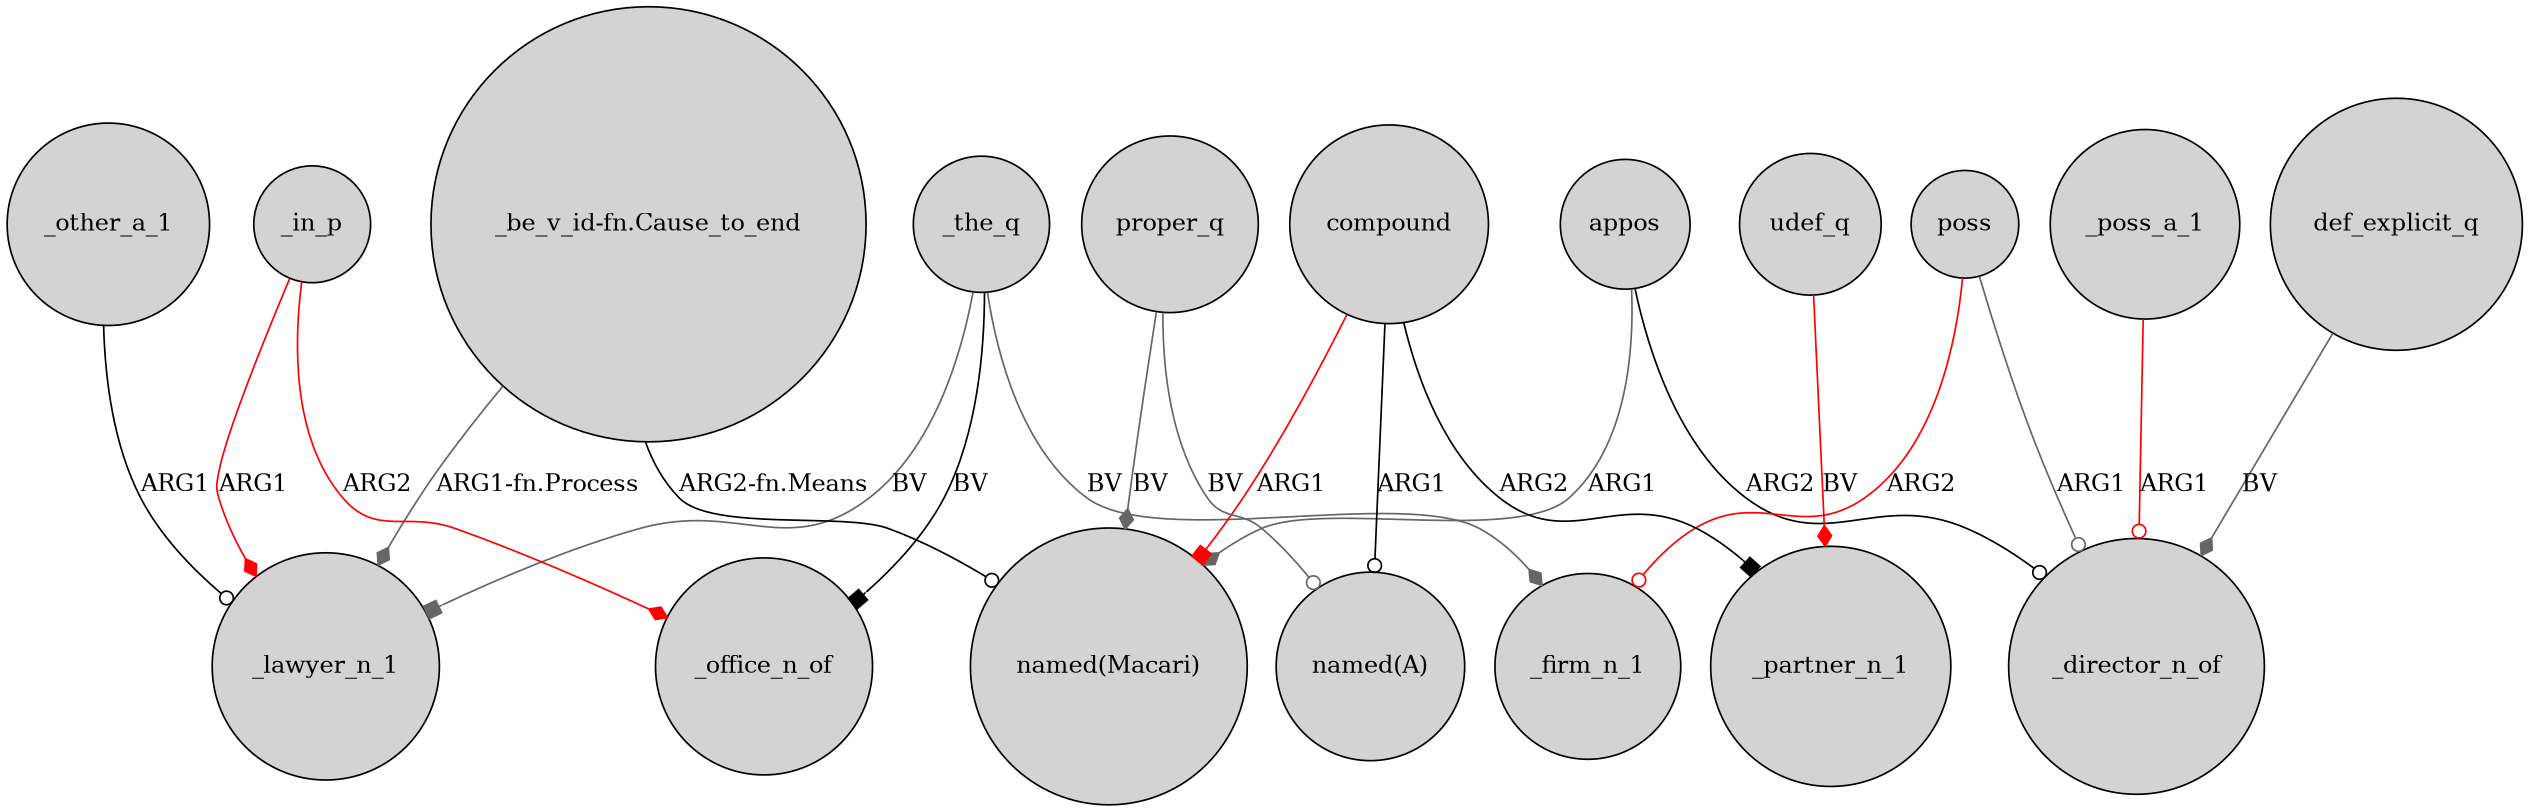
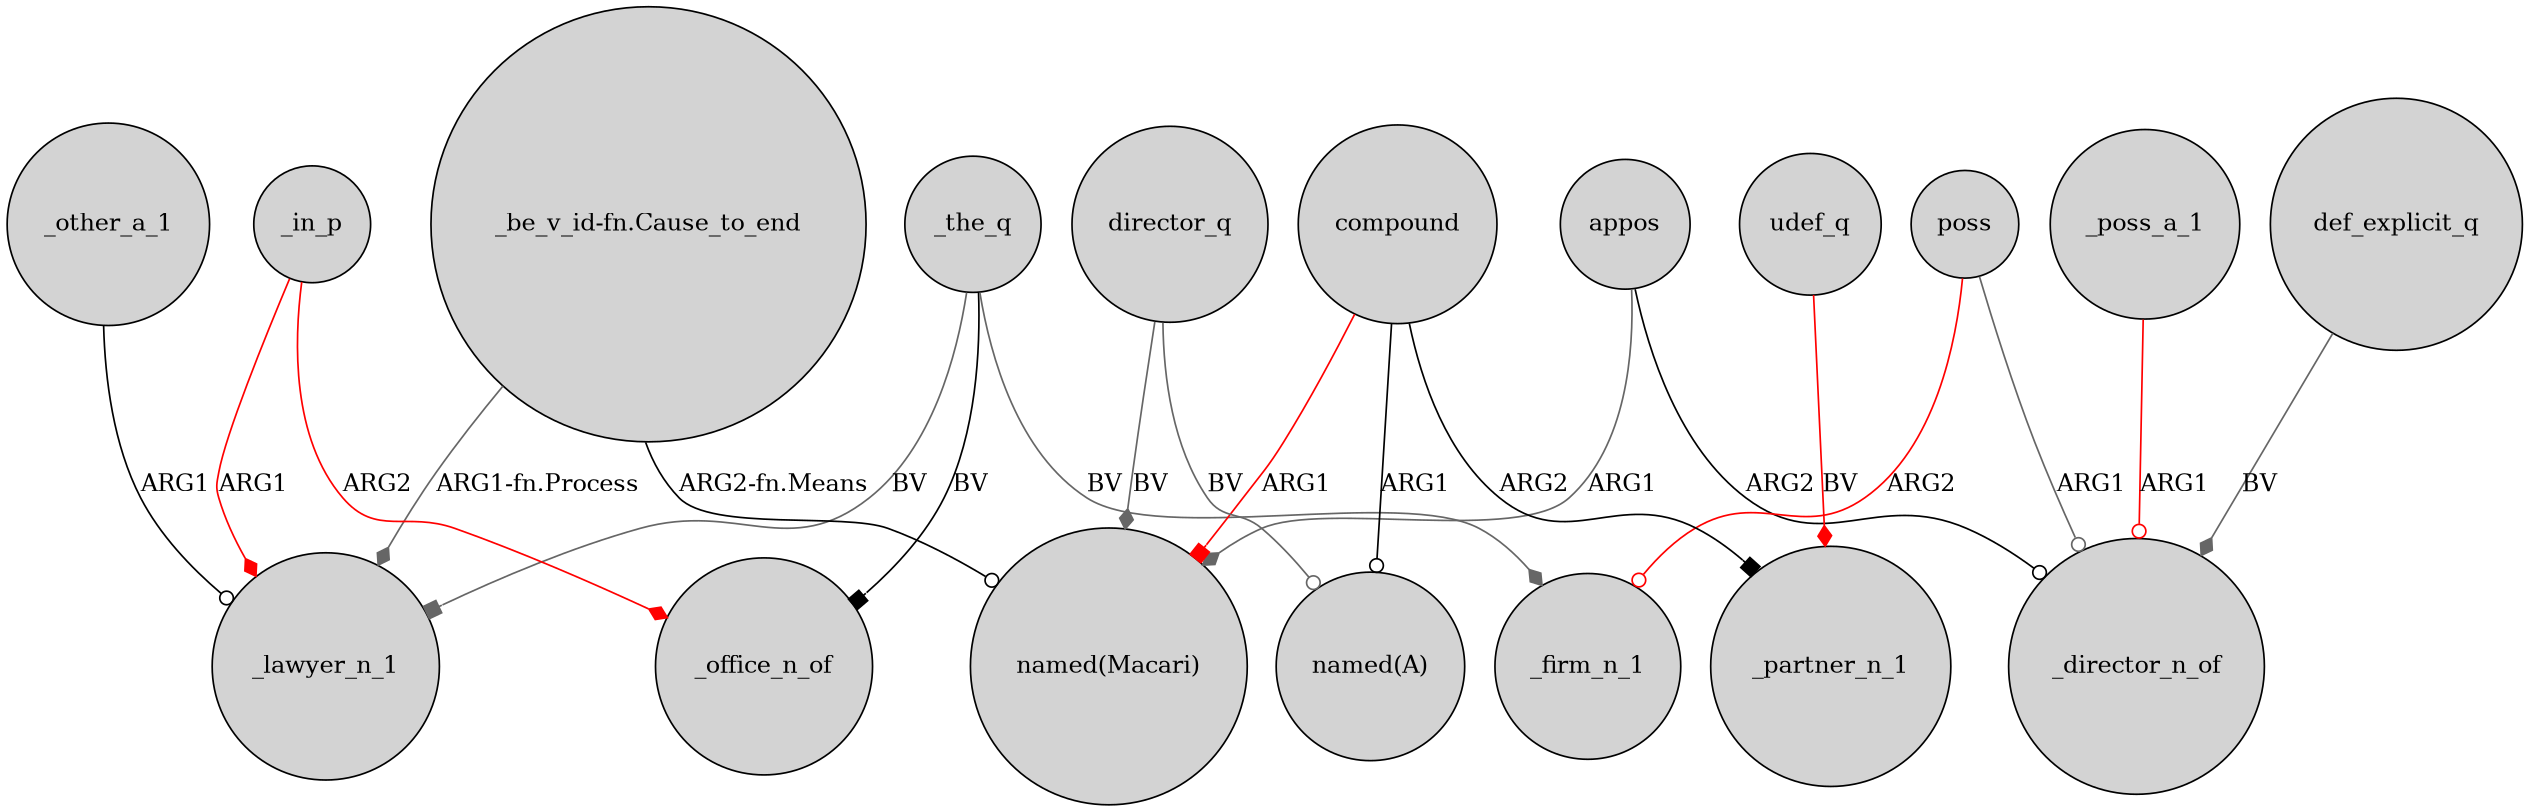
(1170, 224) -> (1170, 224)
